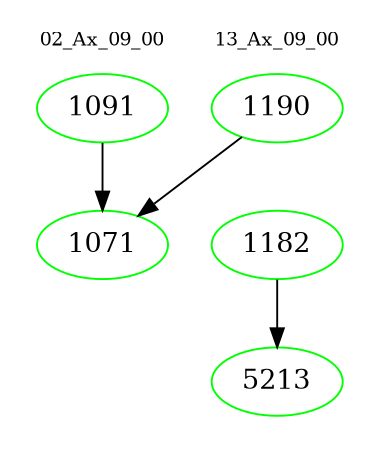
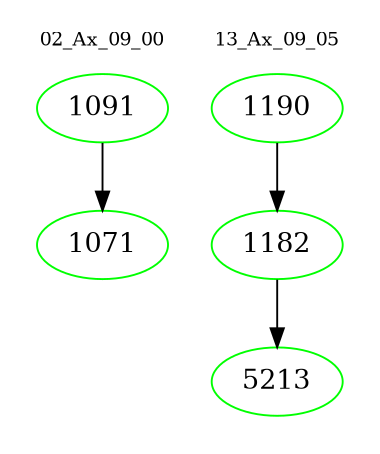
(277, 41) -> (277, 41)
(209, 162) -> (277, 167)
